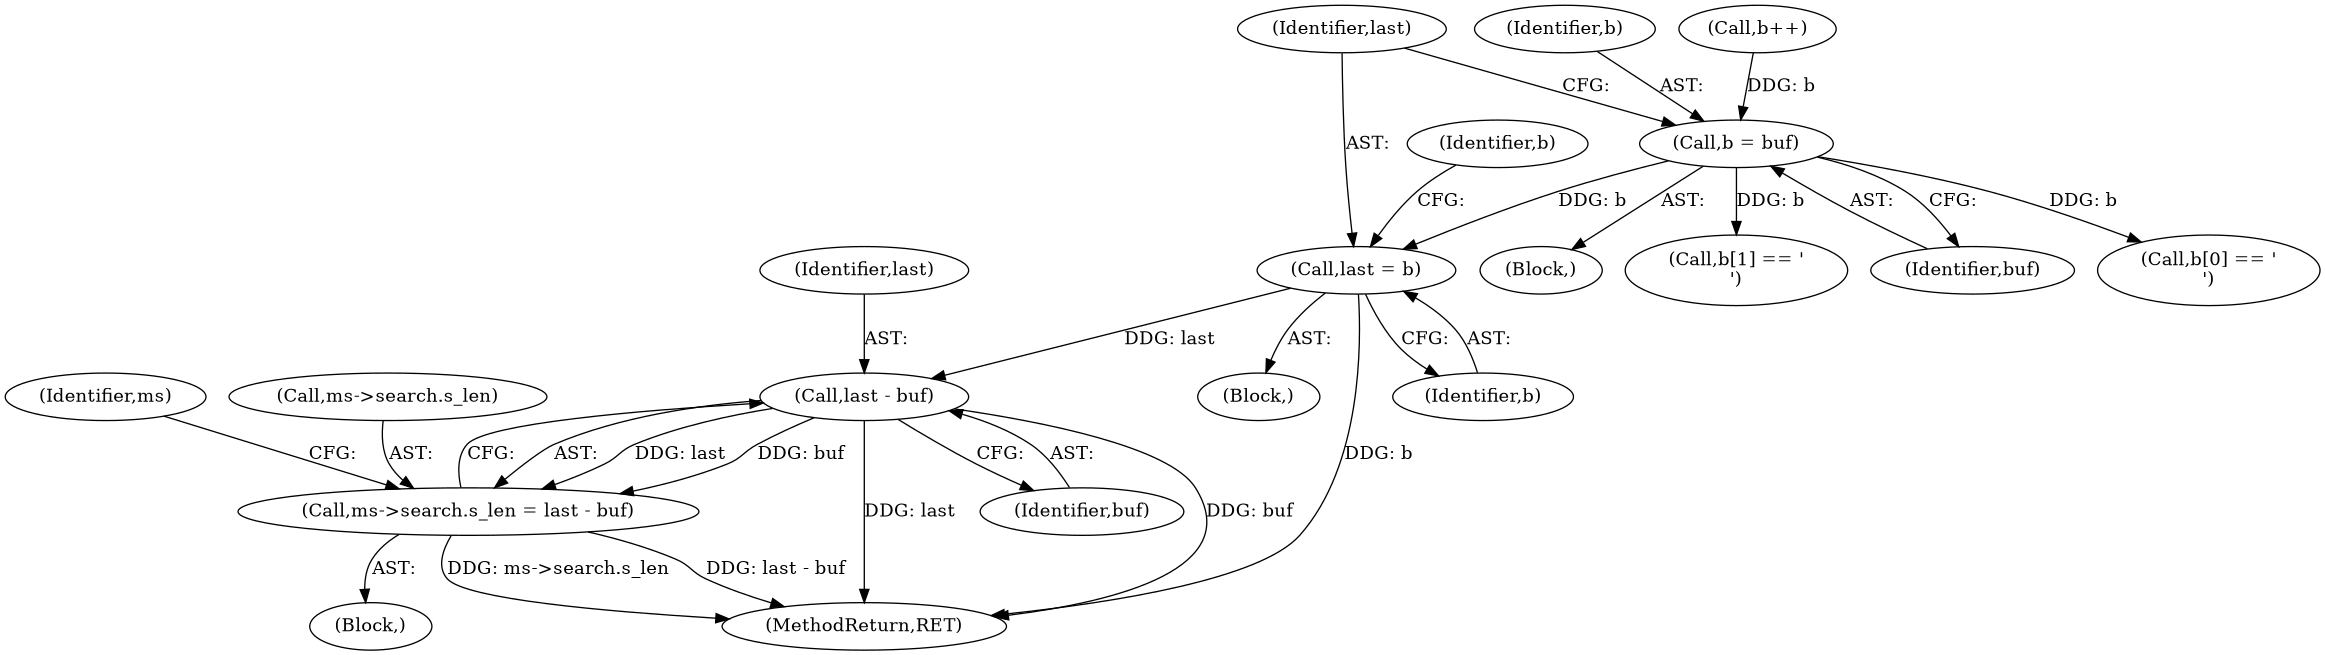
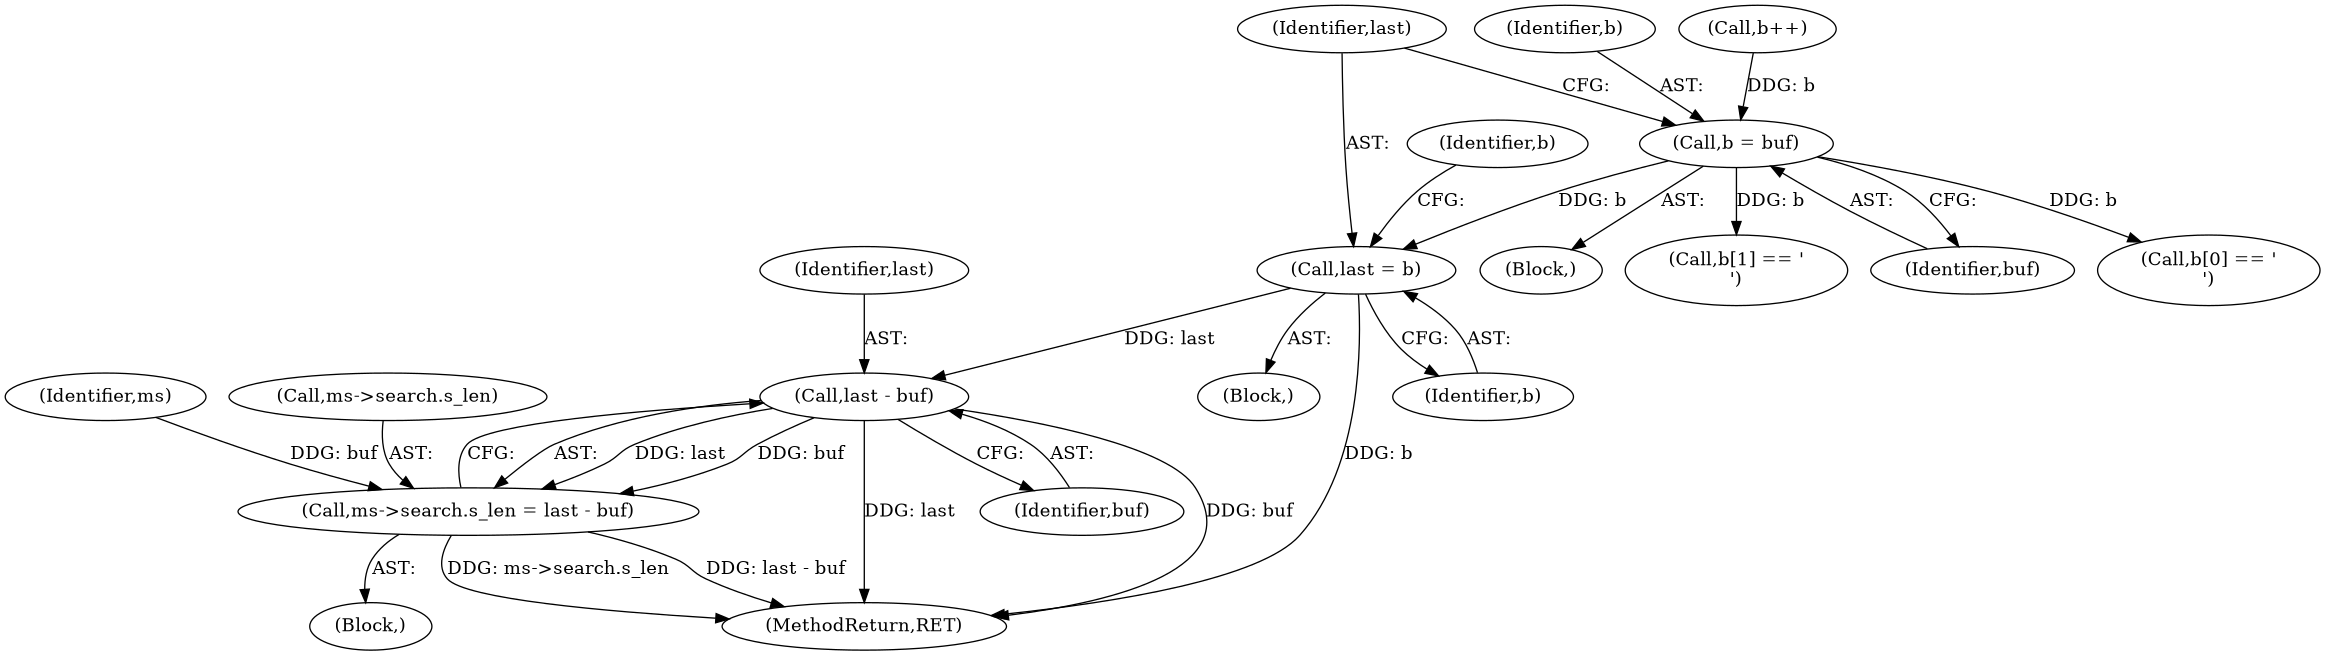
(336, 454) -> (335, 454)
